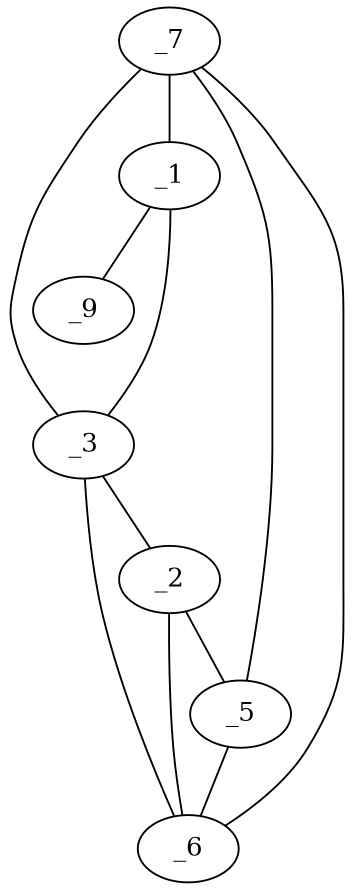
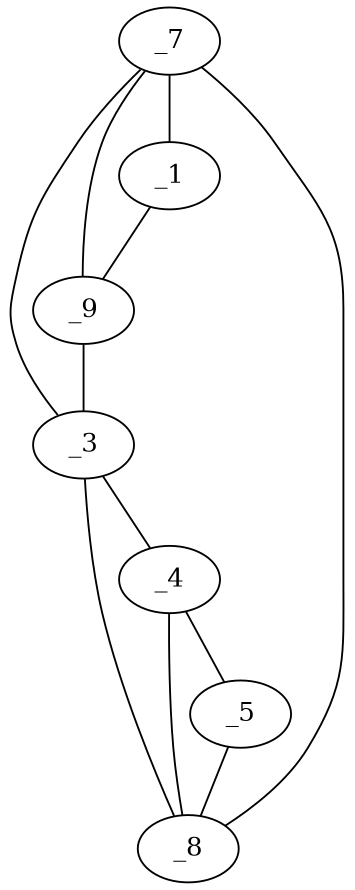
(159, 319) -> (84, 378)
(272, 368) -> (95, 168)
(170, 580) -> (170, 580)
(188, 849) -> (188, 849)
